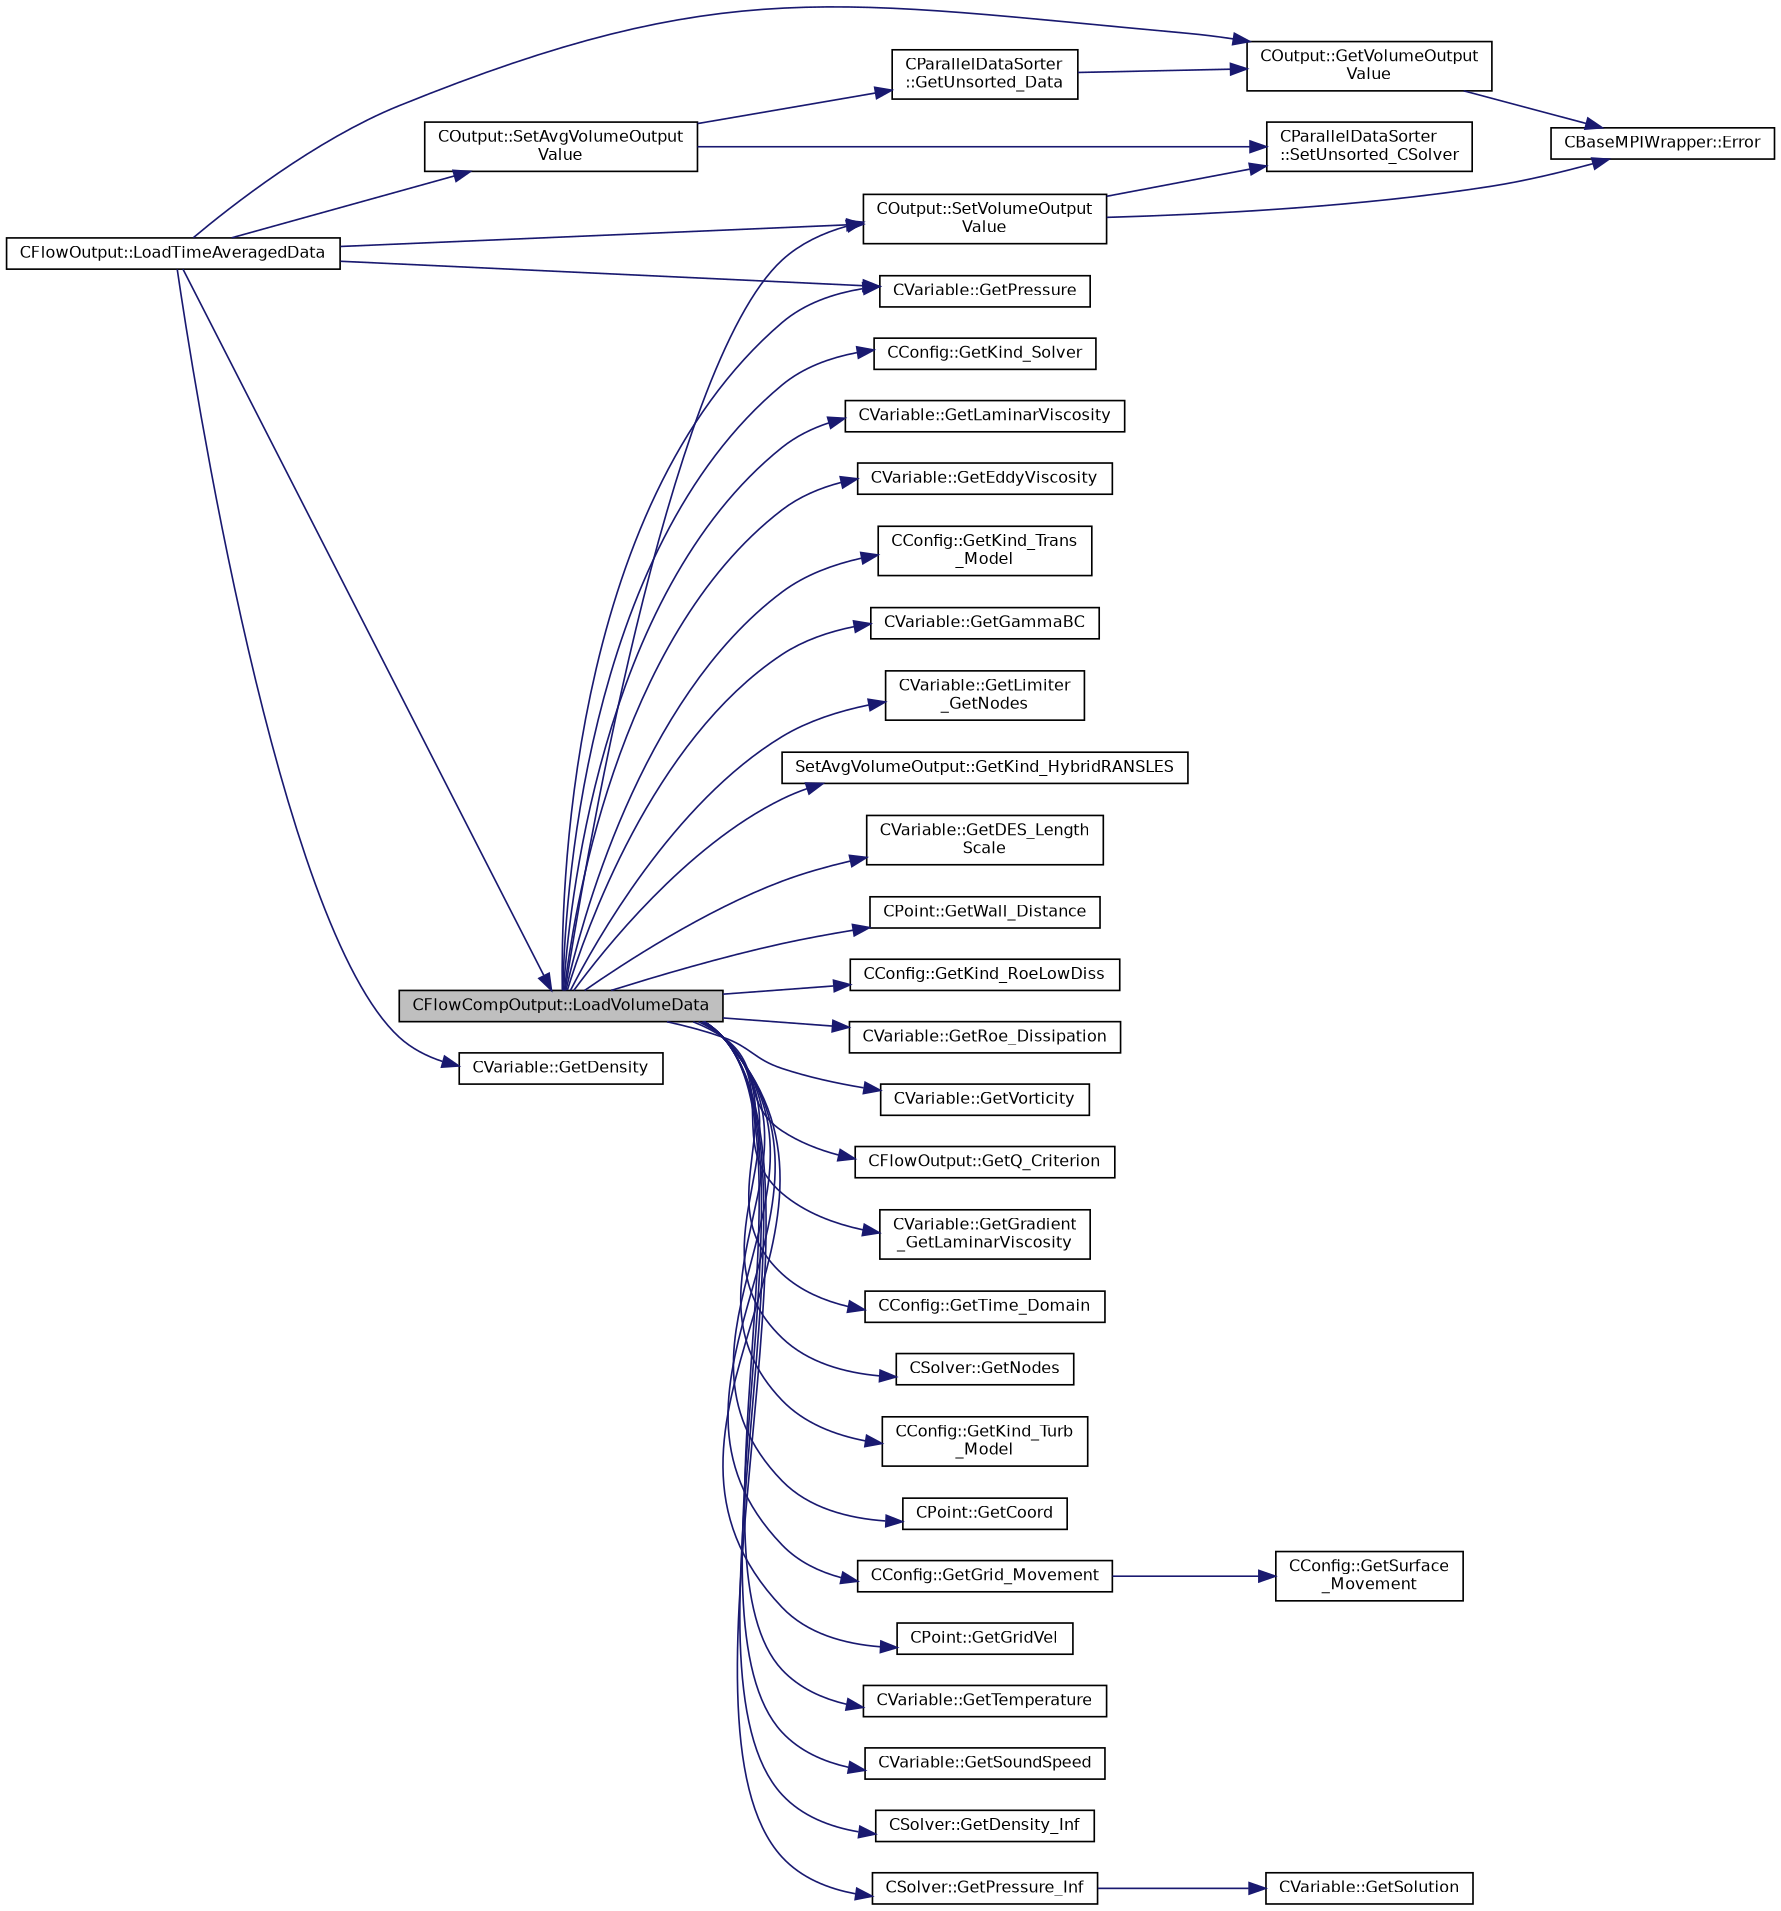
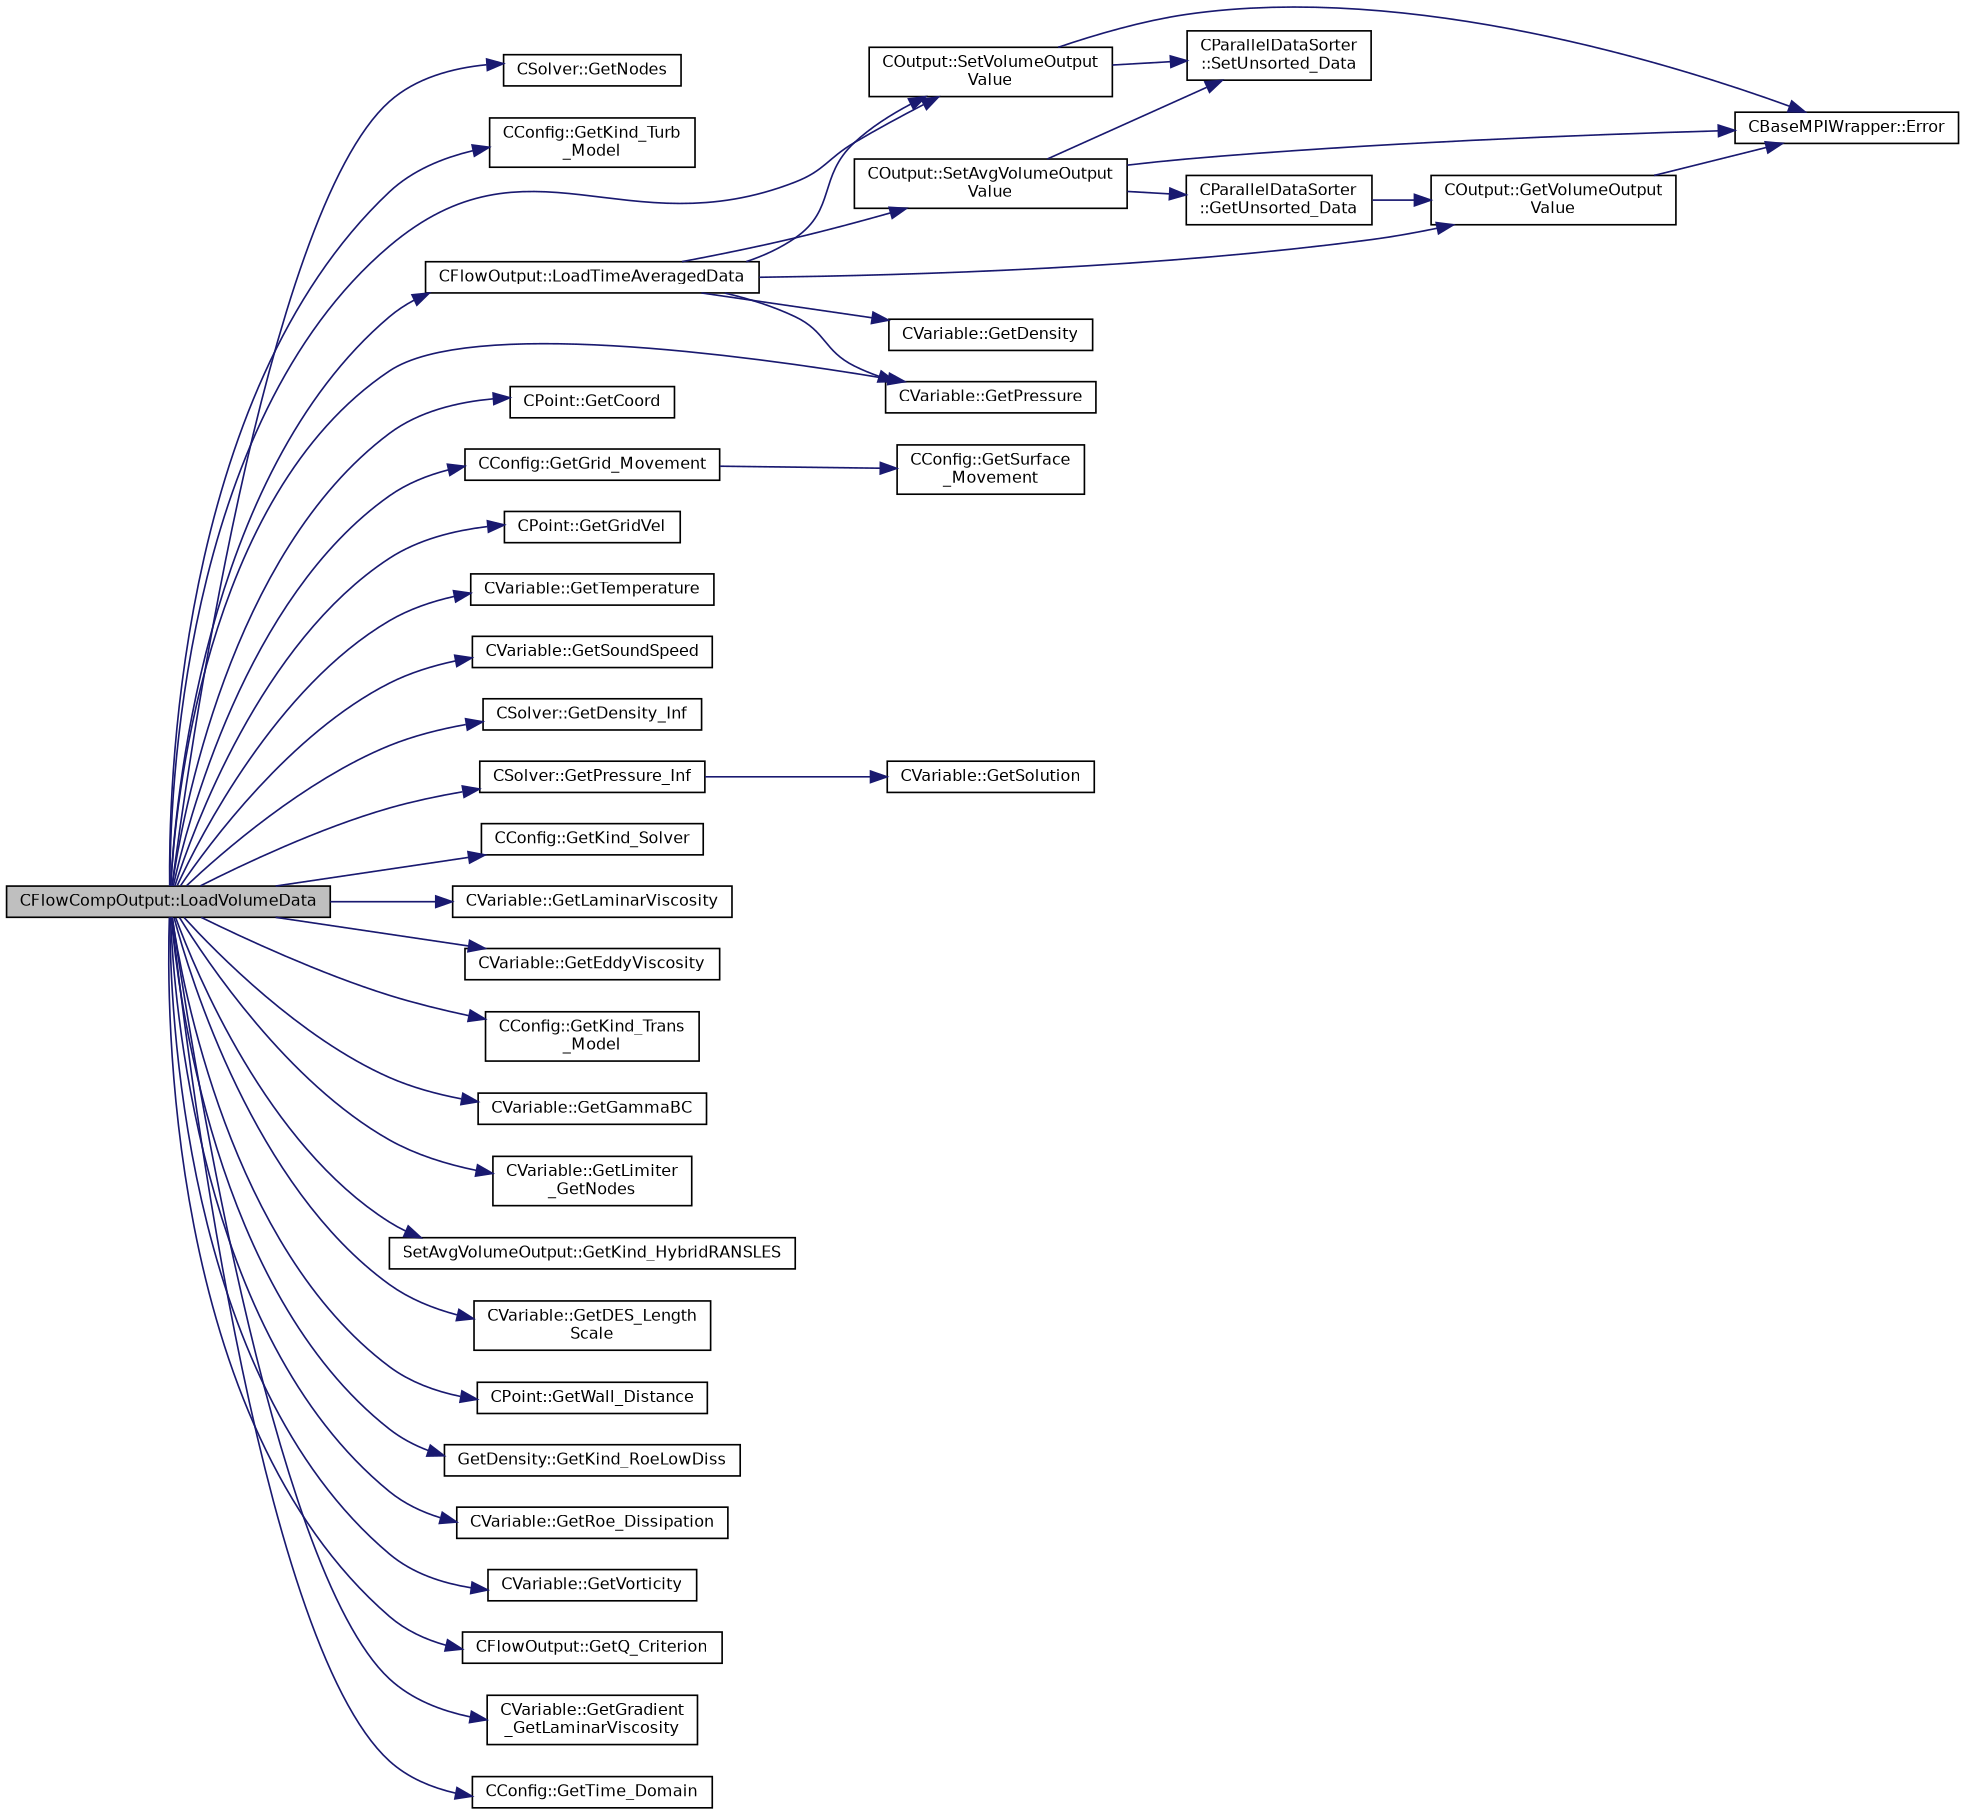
none -> (1422, 143)
(1369, 147) -> (1279, 56)
(363, 622) -> (244, 535)
(985, 975) -> (592, 1460)
